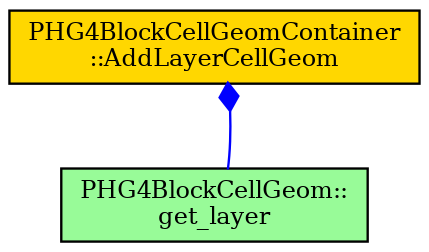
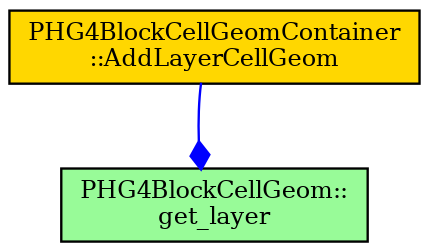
(230, 140) -> (199, 112)
